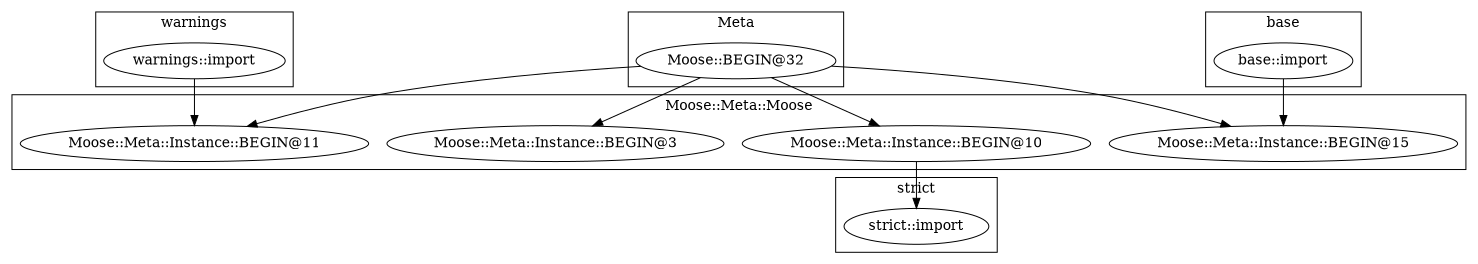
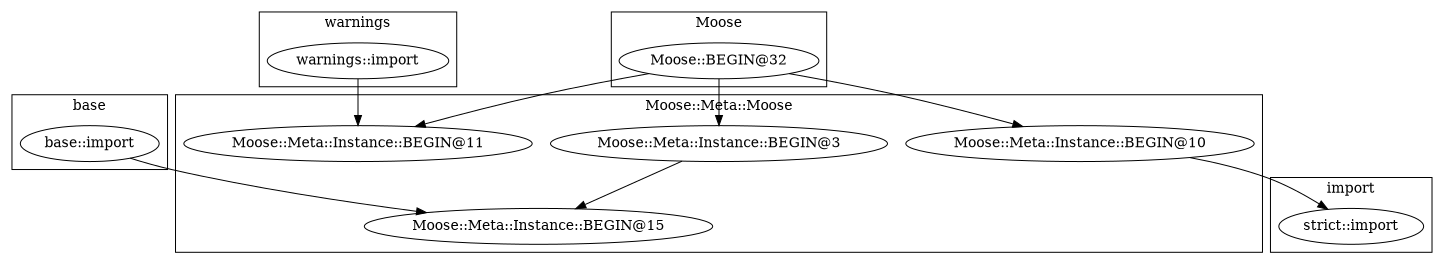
(736, 23) -> (719, 23)
(1028, 84) -> (634, 183)
(916, 189) -> (1351, 189)
